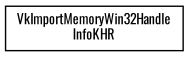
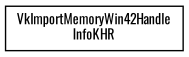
(94, 28) -> (94, 28)
